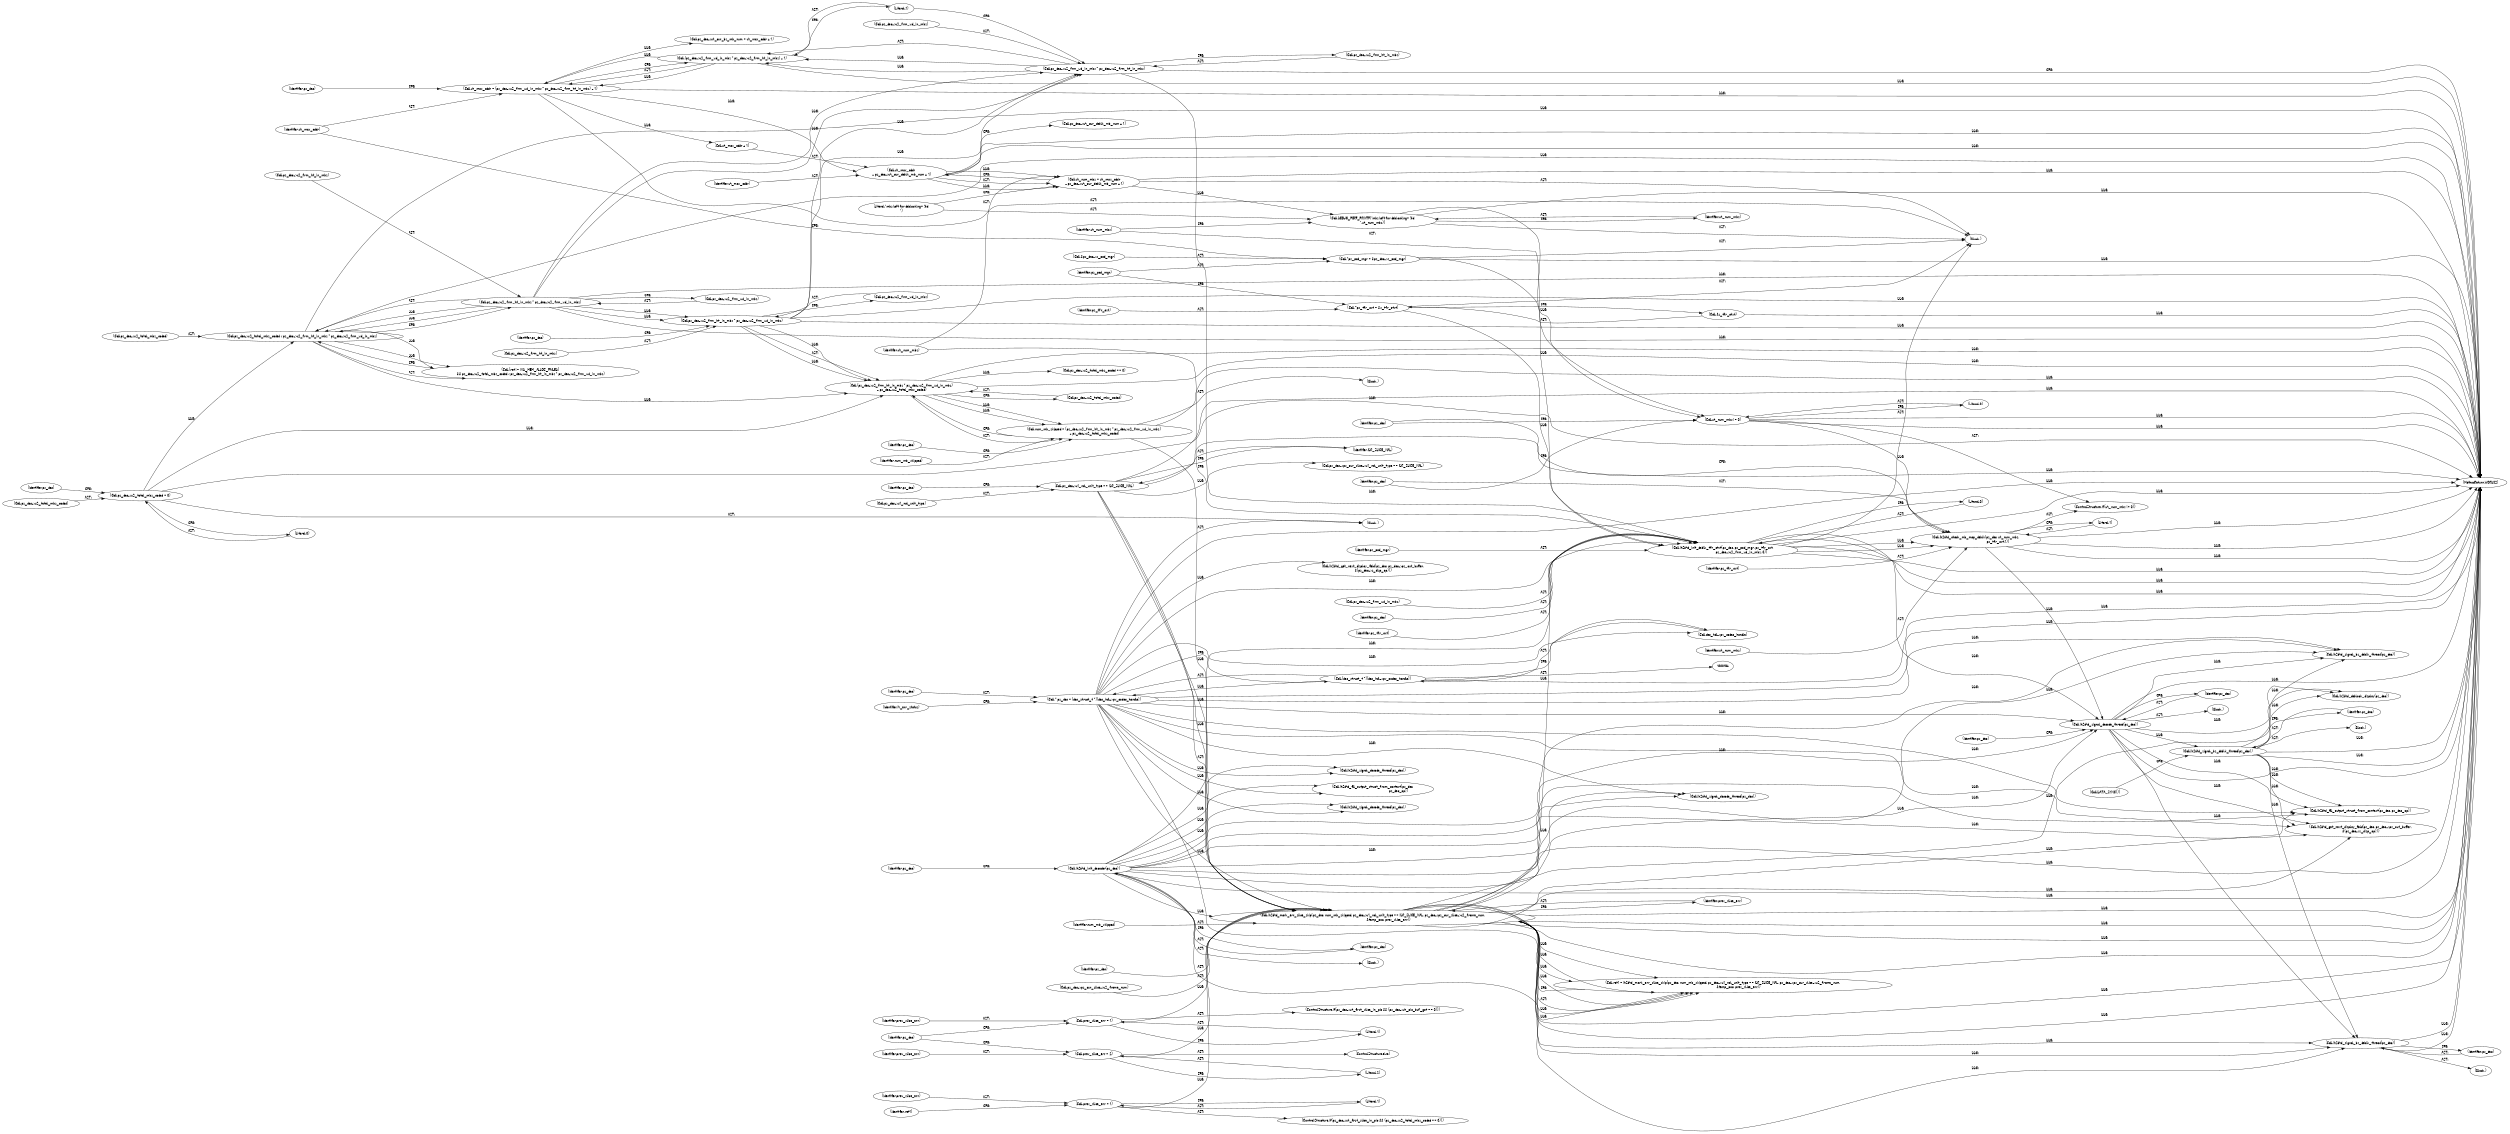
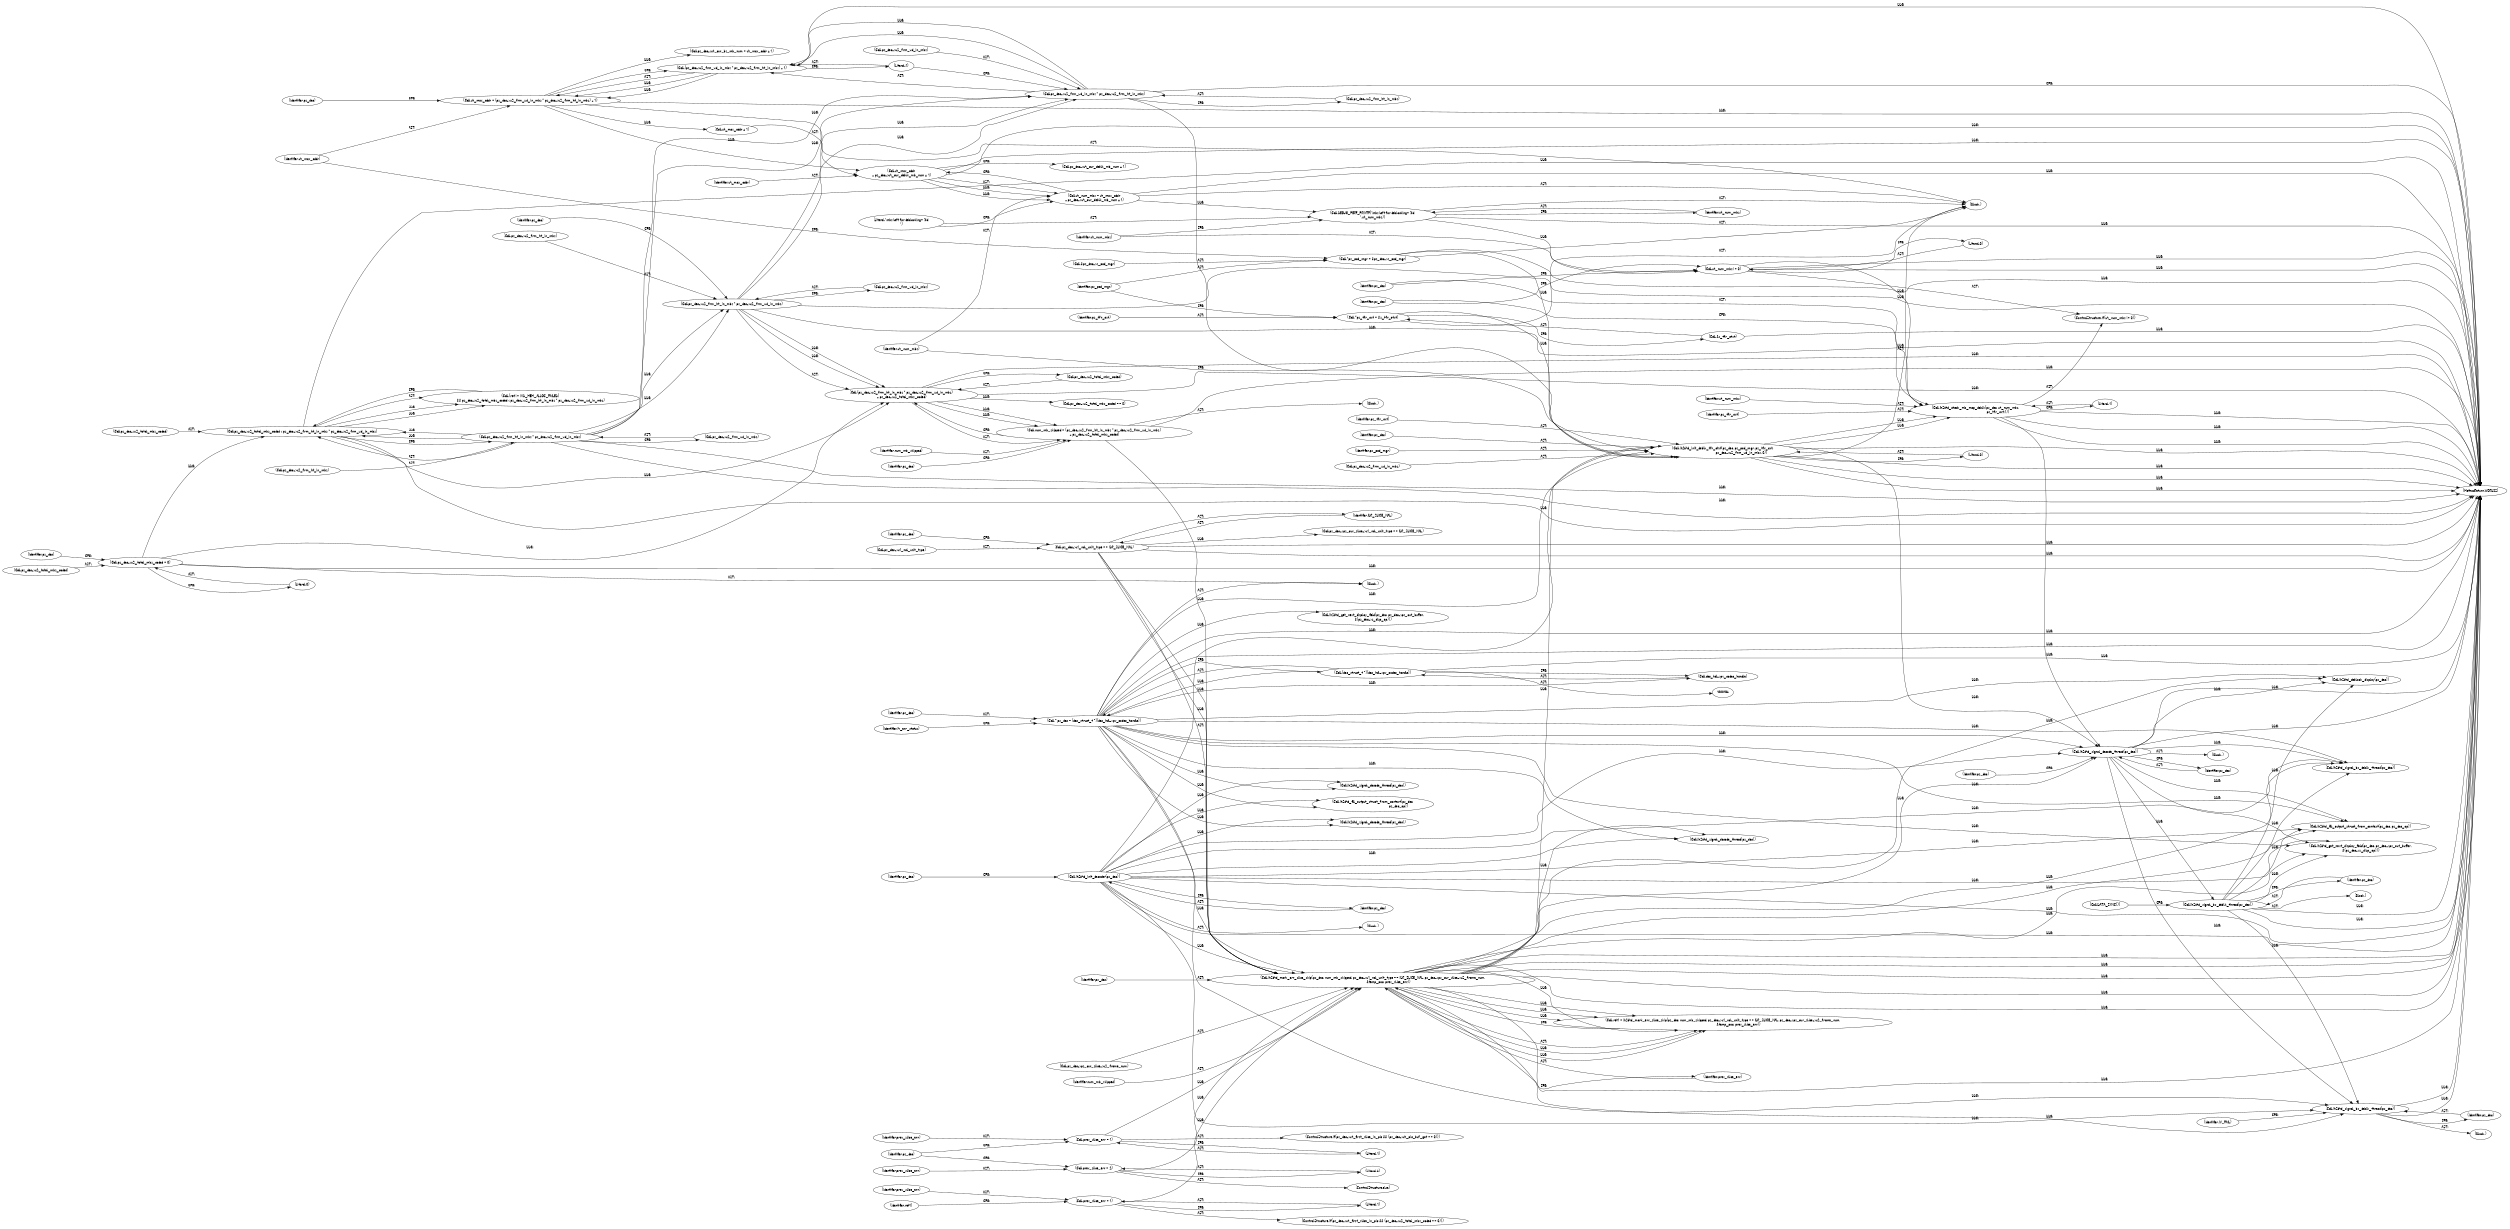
(1201, 459) -> (1201, 517)
none -> (1740, 705)
(1373, 1073) -> (1373, 1171)
none -> (2218, 1122)
